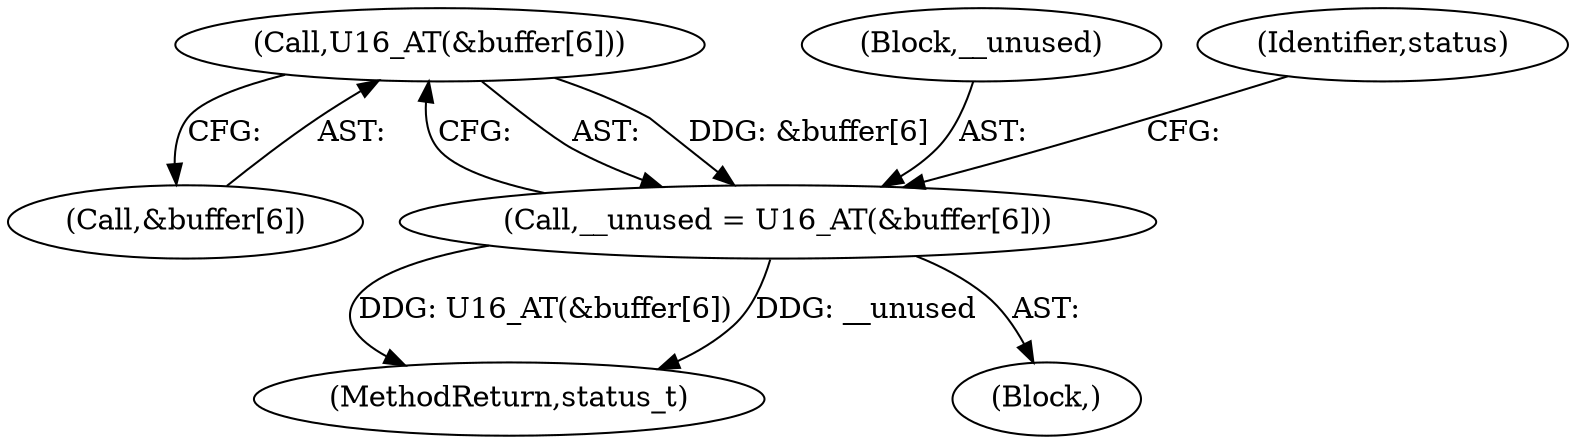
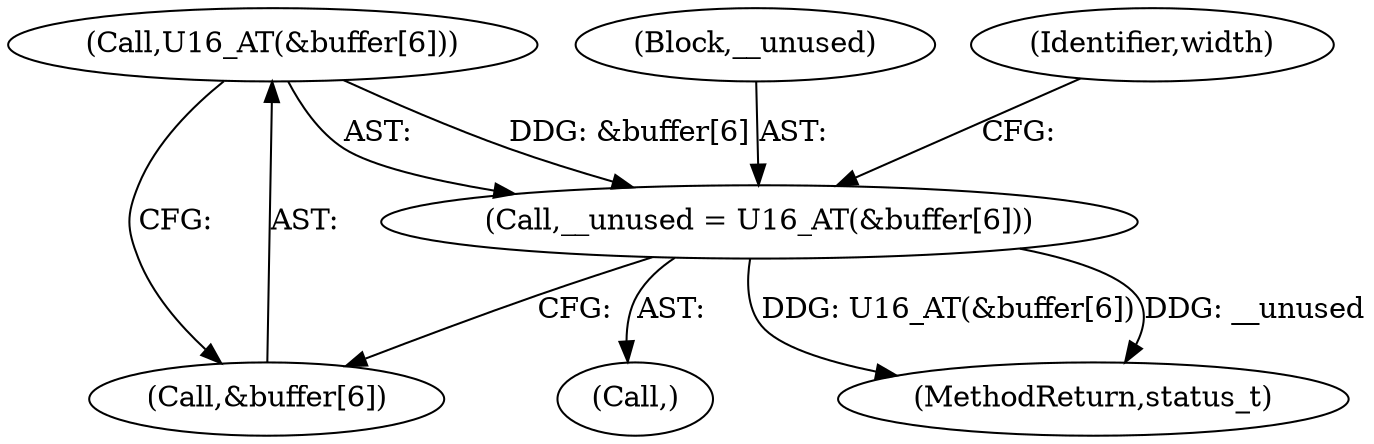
(1383, 45) -> (1152, 45)
(465, 168) -> (508, 306)
(1047, 399) -> (635, 399)
